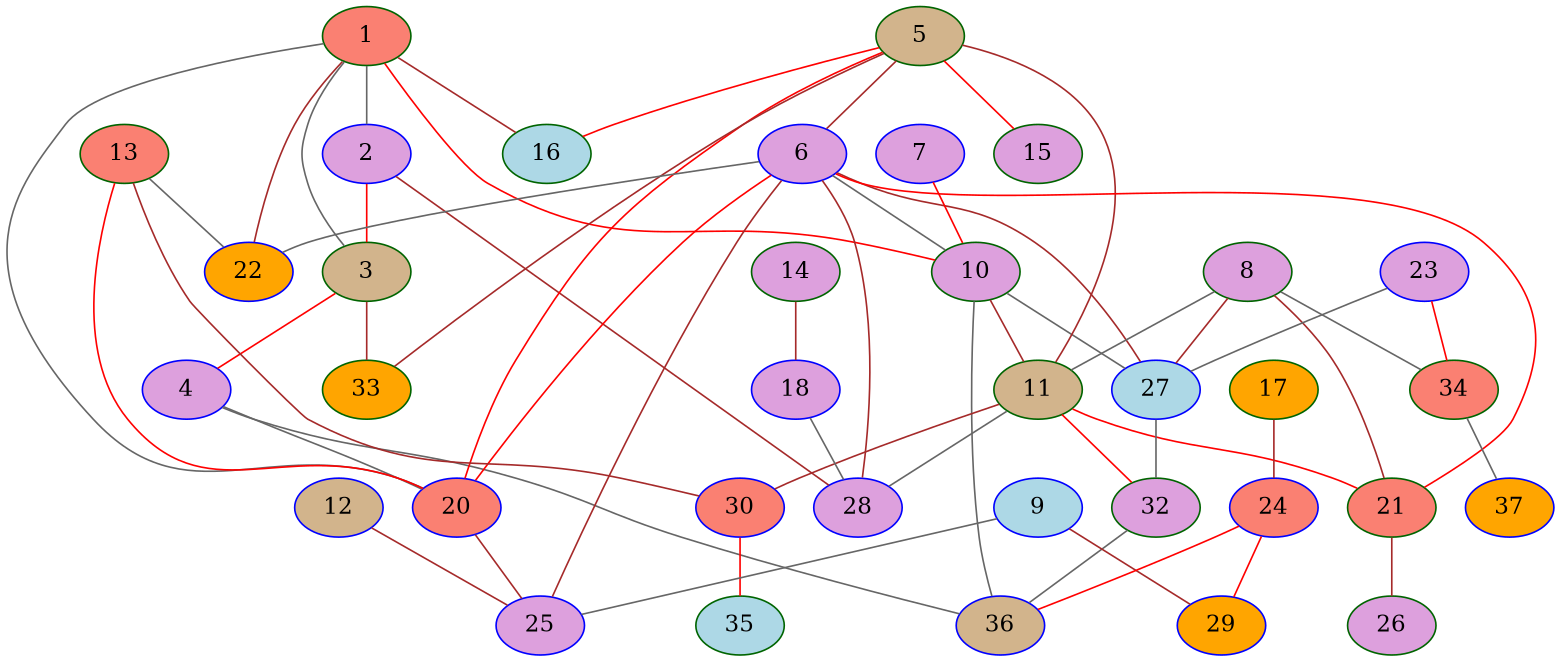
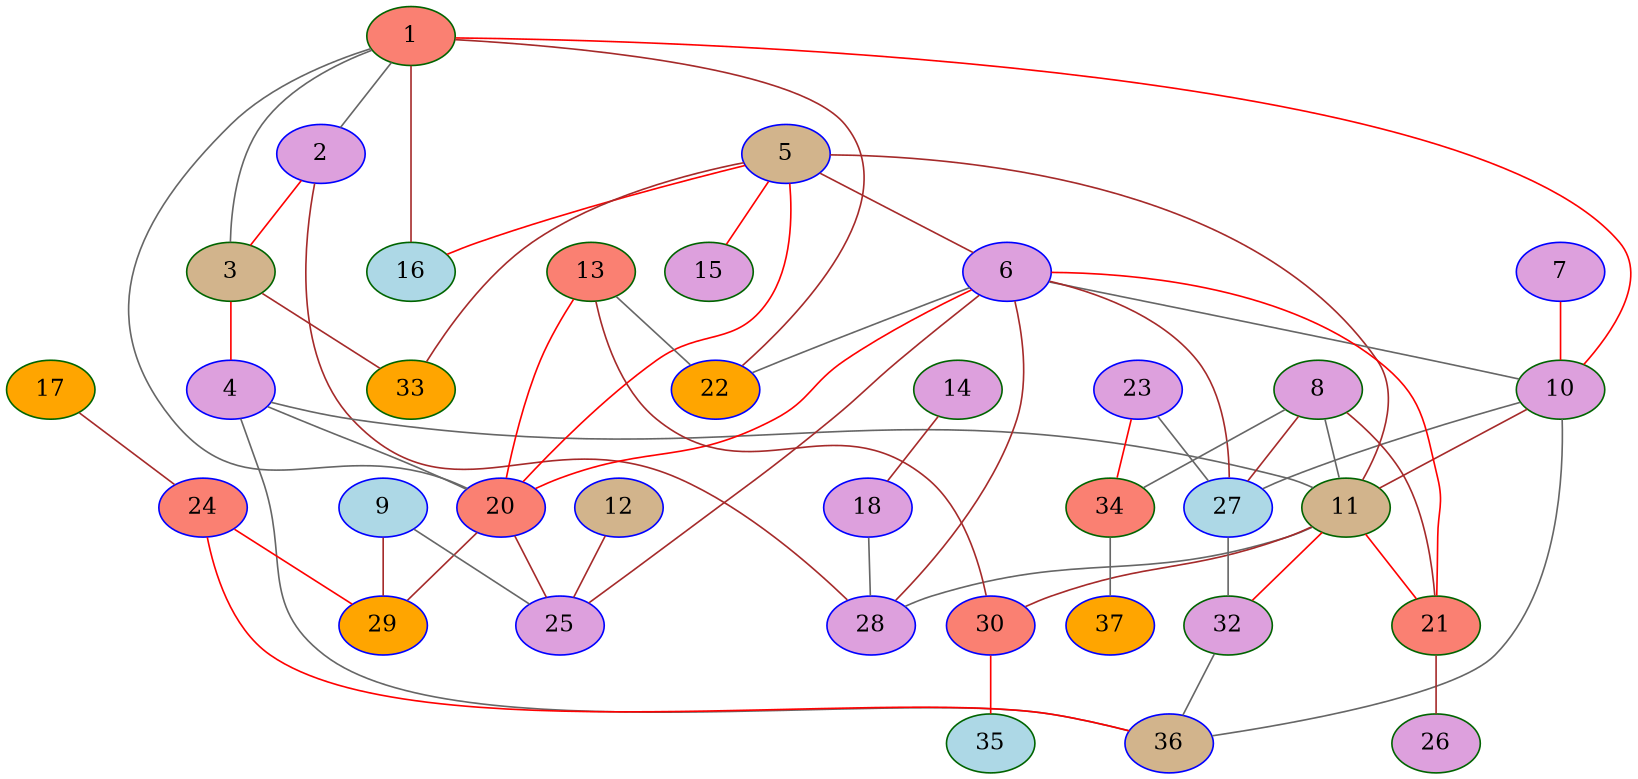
(920, 36) -> (786, 154)
none -> (794, 434)
none -> (442, 566)
